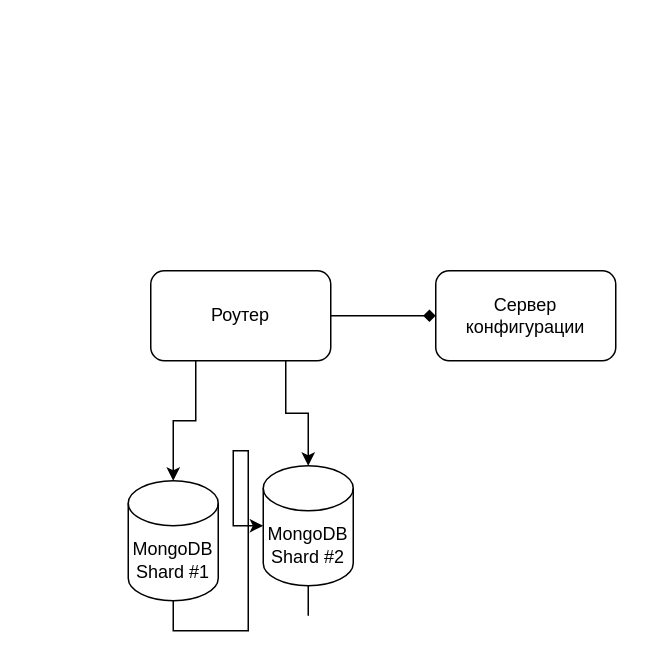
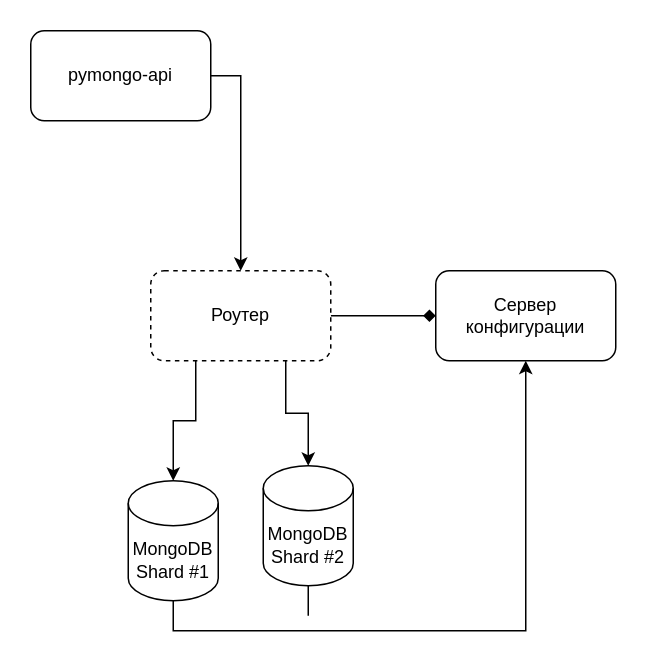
none -> (121, 76)
none -> (241, 153)
(241, 316) -> (241, 316)
(248, 488) -> (516, 631)
